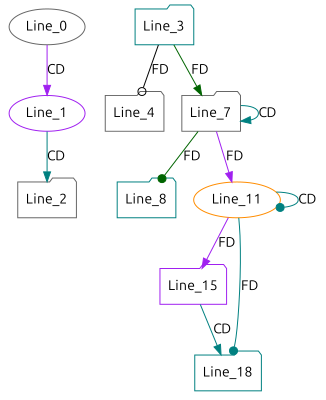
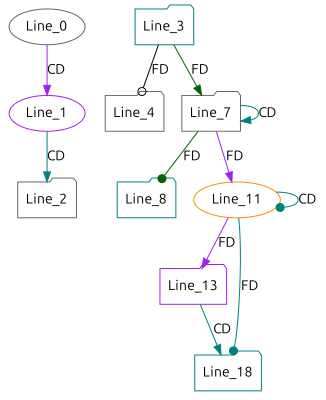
(193, 286) -> (193, 286)
